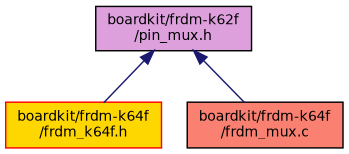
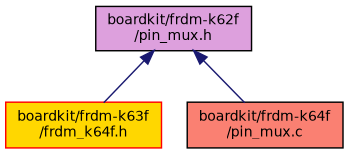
(84, 125) -> (84, 125)
(265, 125) -> (265, 125)
